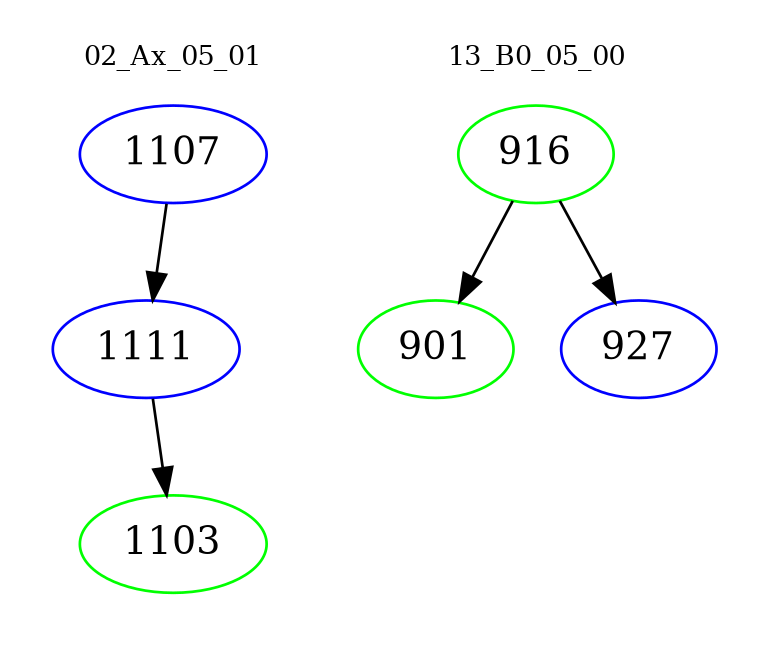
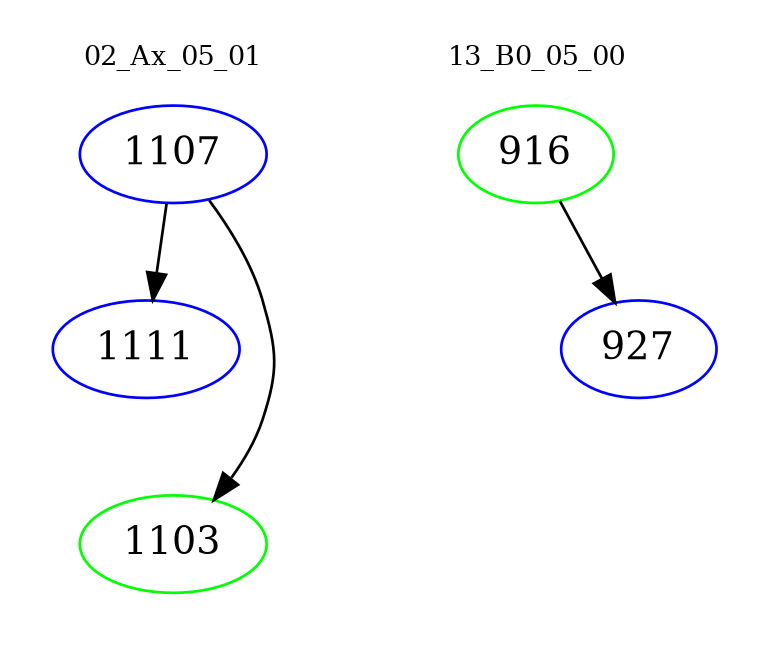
(436, 349) -> none
(158, 433) -> (272, 336)
